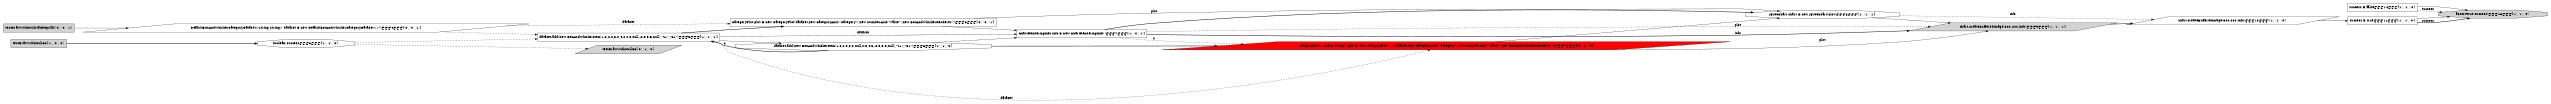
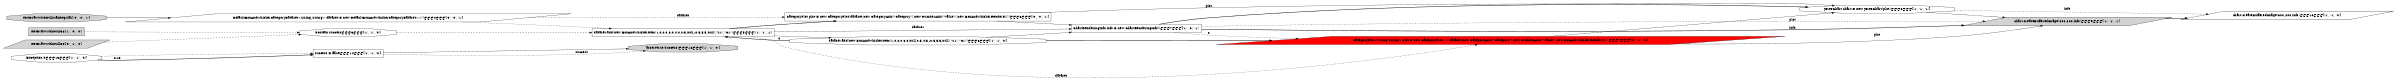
(2382, 21) -> none
(39, 28) -> (57, 18)
(161, 44) -> (191, 32)
(470, 47) -> (201, 38)
none -> (57, 58)
